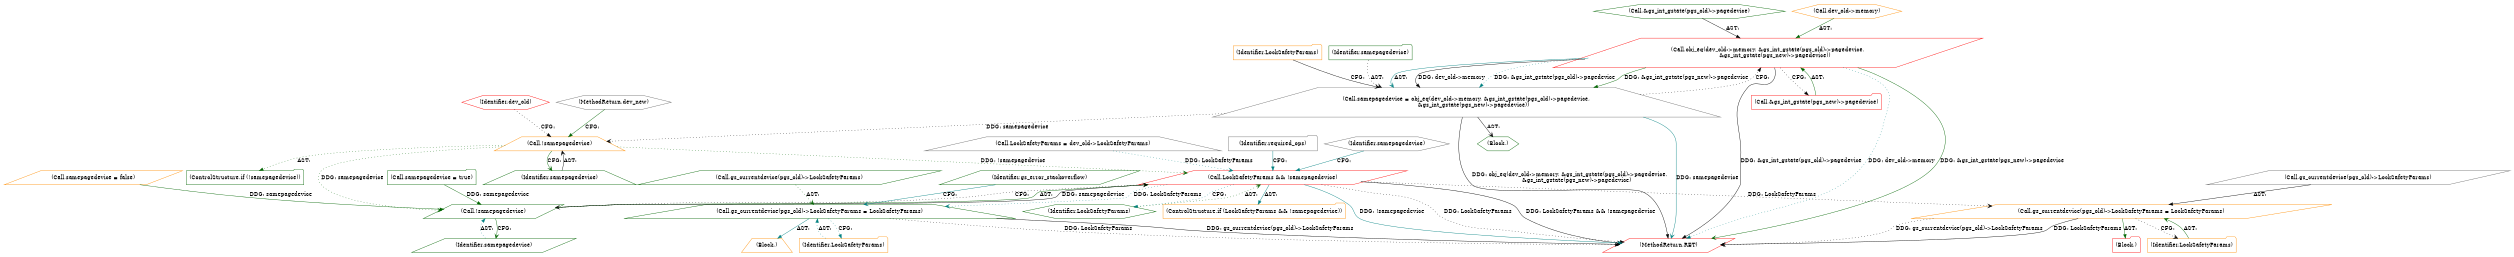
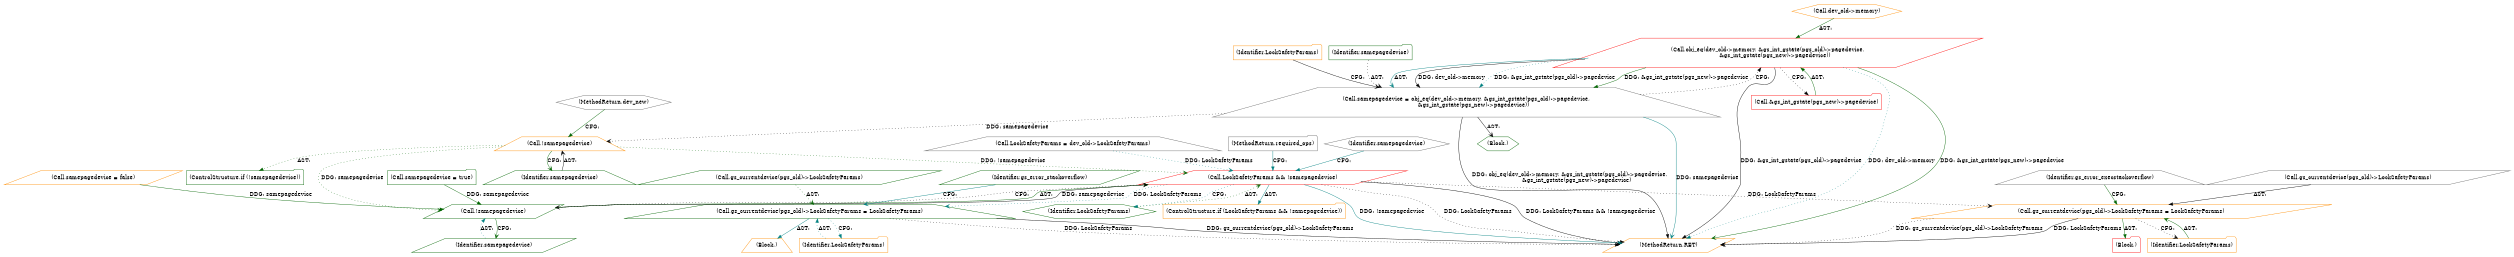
(1689, 11) -> none
(506, 102) -> none
(1273, 144) -> (1273, 144)
none -> (2100, 178)
(1669, 245) -> (1669, 245)
